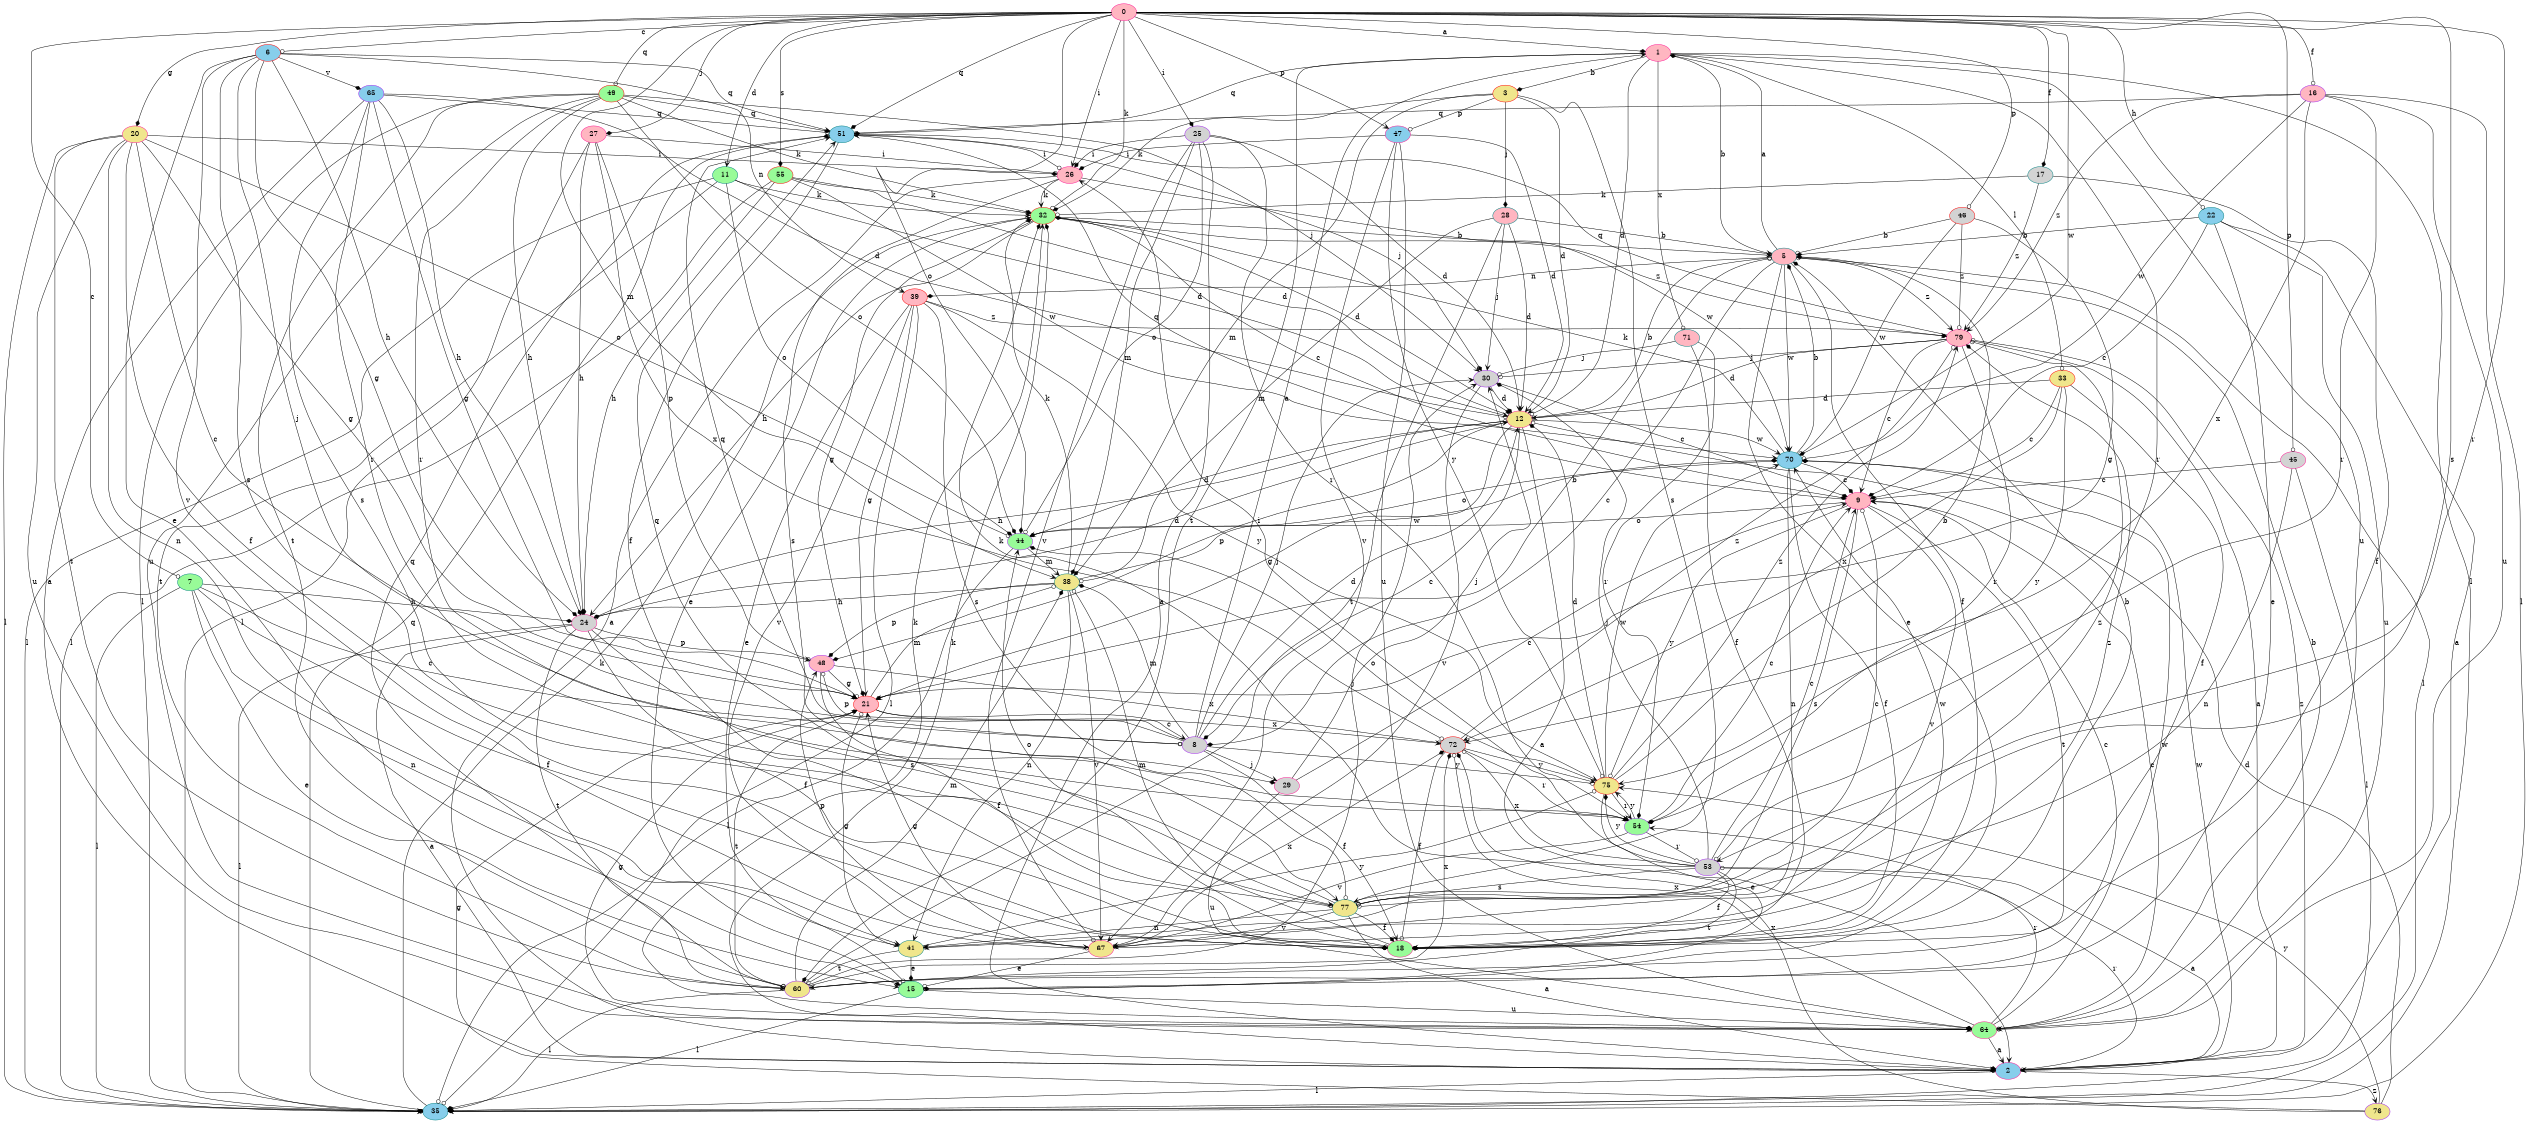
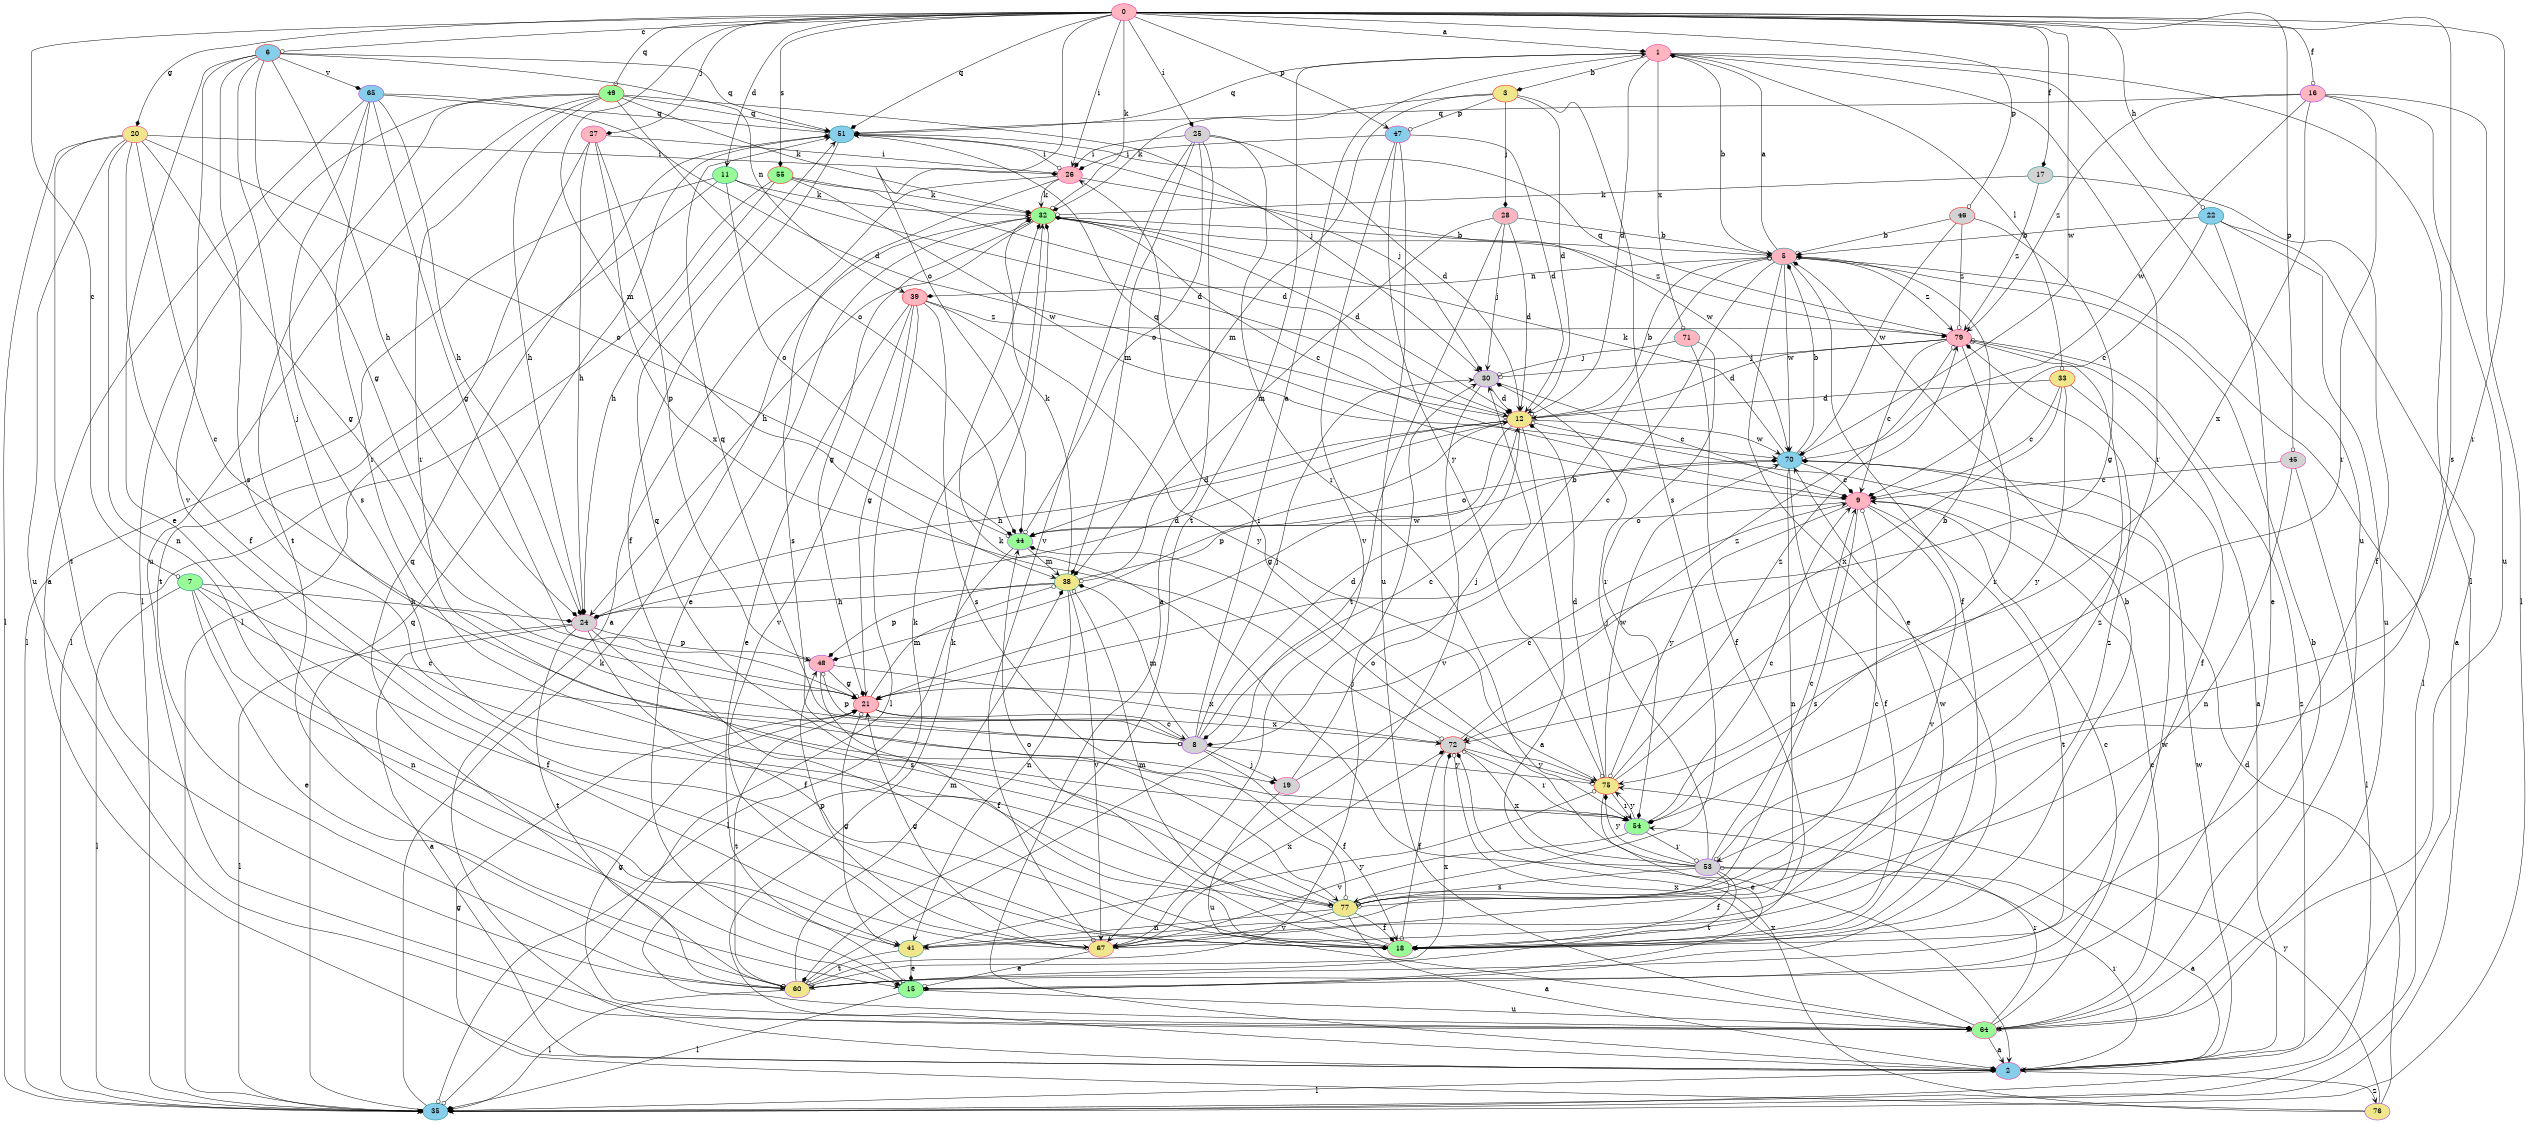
(1287, 786) -> (1287, 786)
